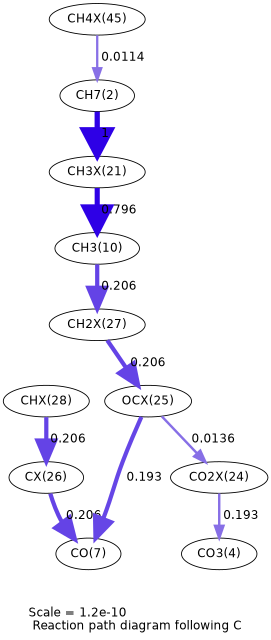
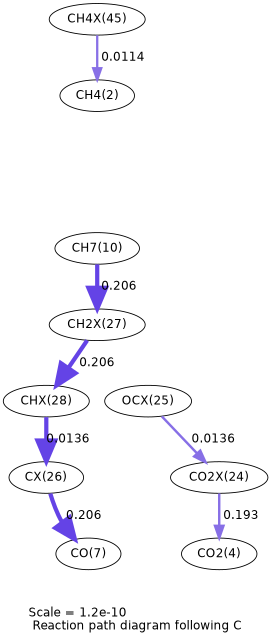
(97, 96) -> (97, 96)
(97, 172) -> none
(97, 248) -> (97, 248)
(117, 354) -> (78, 354)
(66, 439) -> (66, 439)
(121, 467) -> none
(219, 554) -> (219, 554)
